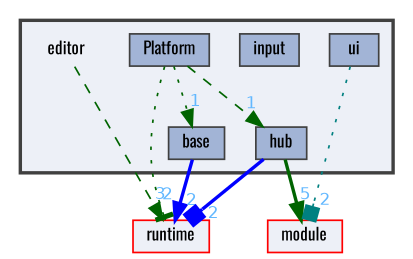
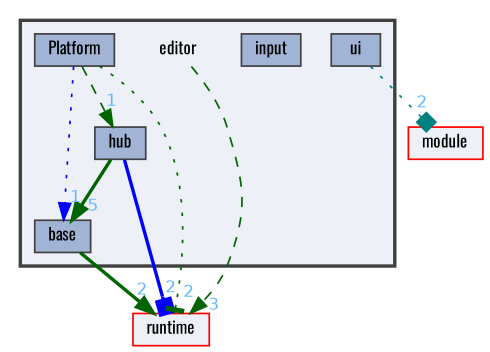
(181, 88) -> (69, 135)
(186, 184) -> (110, 277)
(292, 184) -> (96, 183)
